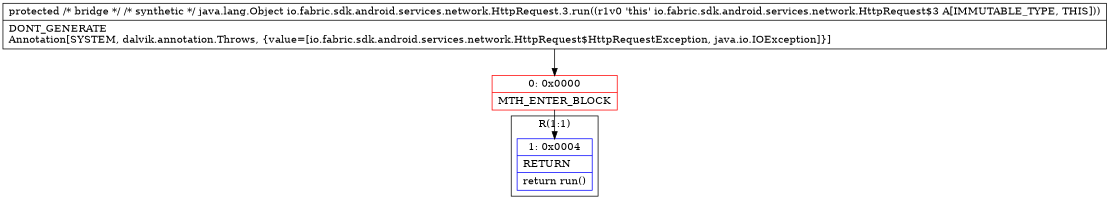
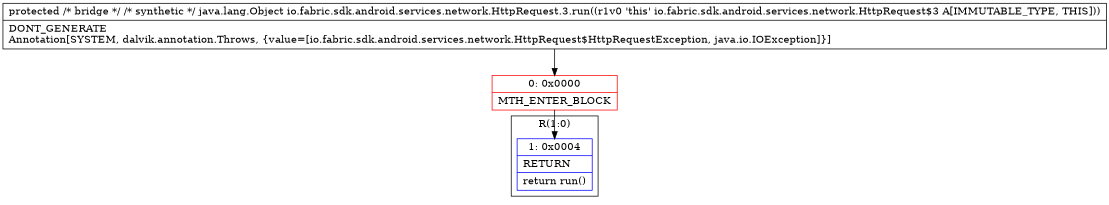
(555, 124) -> (555, 124)
